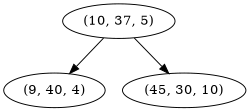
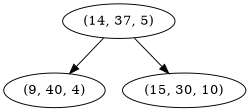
(119, 21) -> (119, 21)
(184, 90) -> (184, 90)
